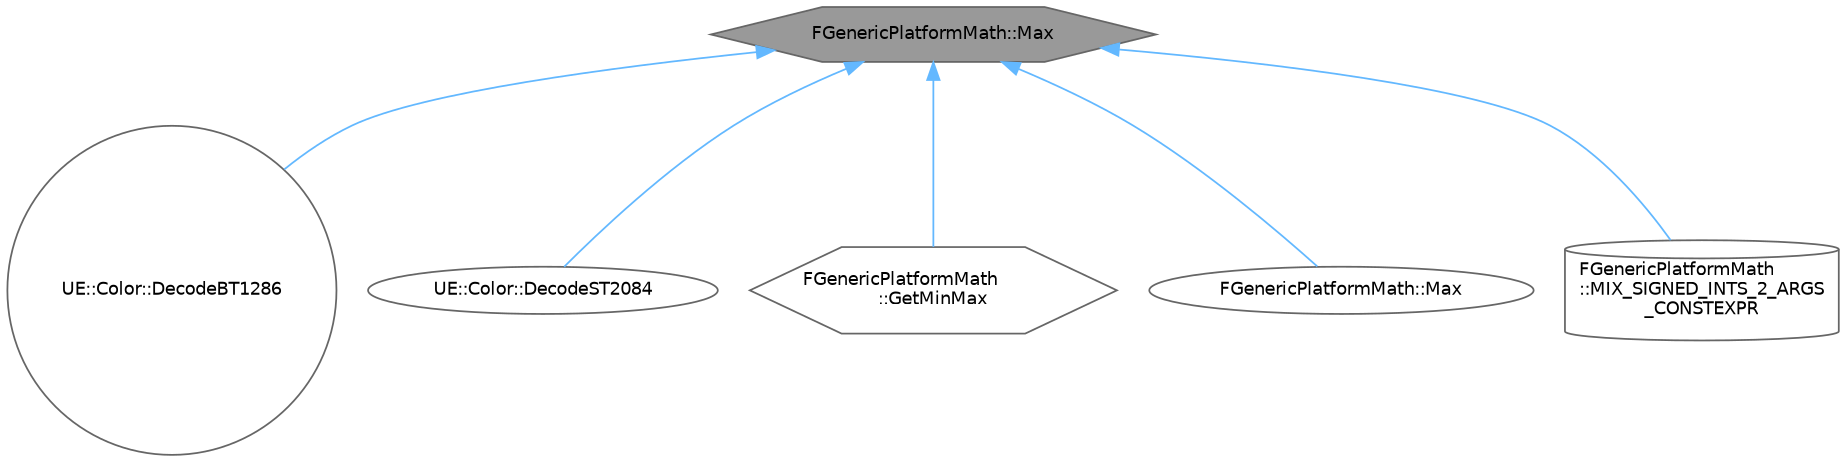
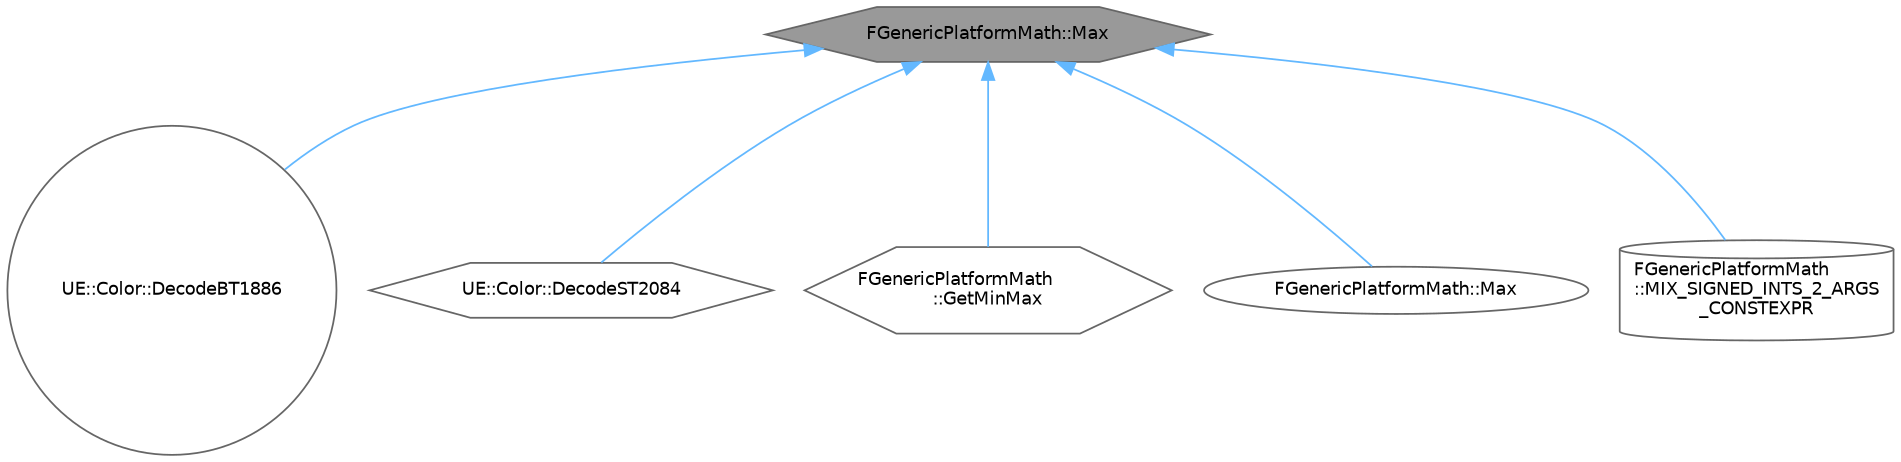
(172, 290) -> (172, 290)
(543, 290) -> (571, 290)
